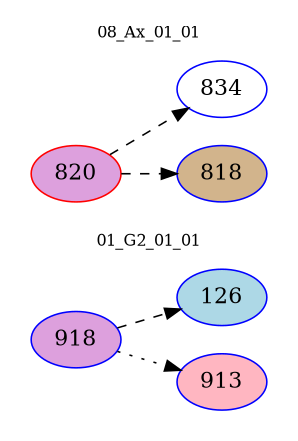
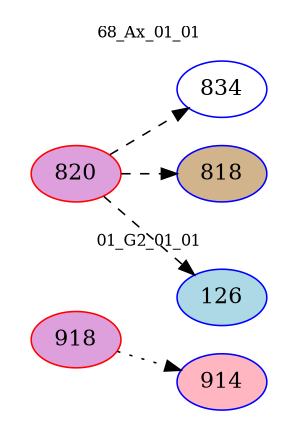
(149, 34) -> (149, 34)
(141, 321) -> (151, 237)
(76, 340) -> (76, 340)
(222, 382) -> (222, 382)
